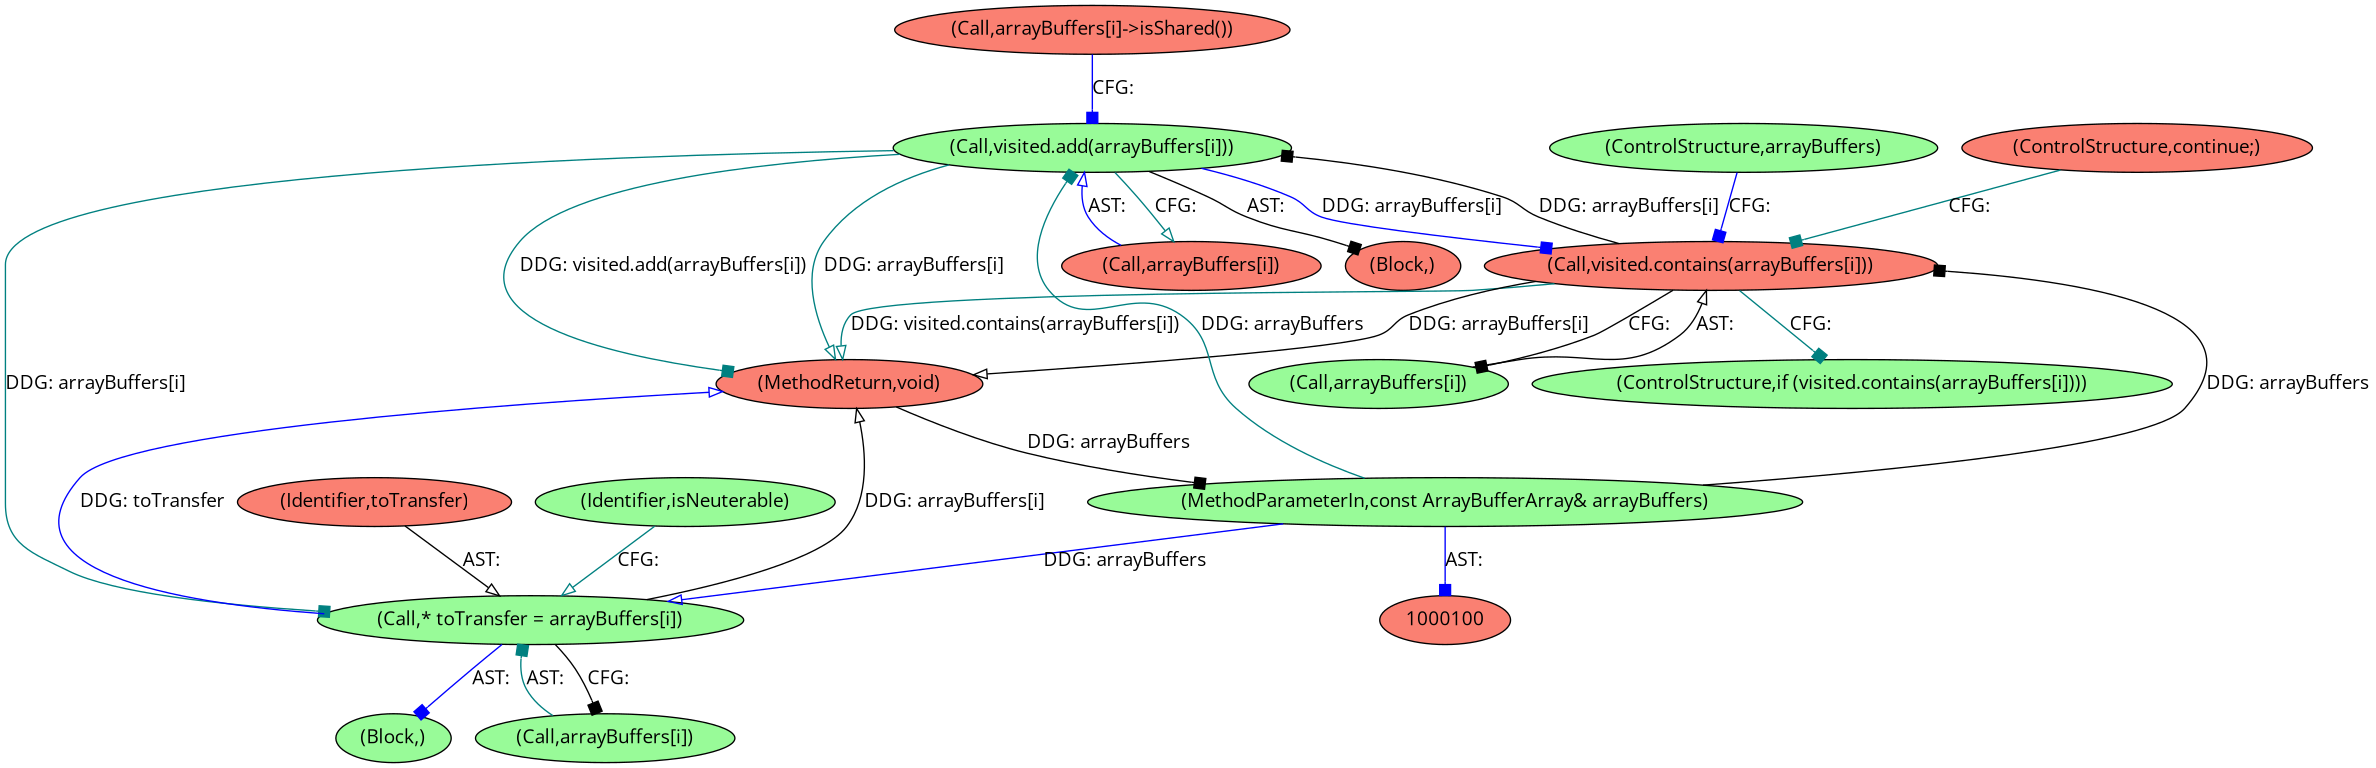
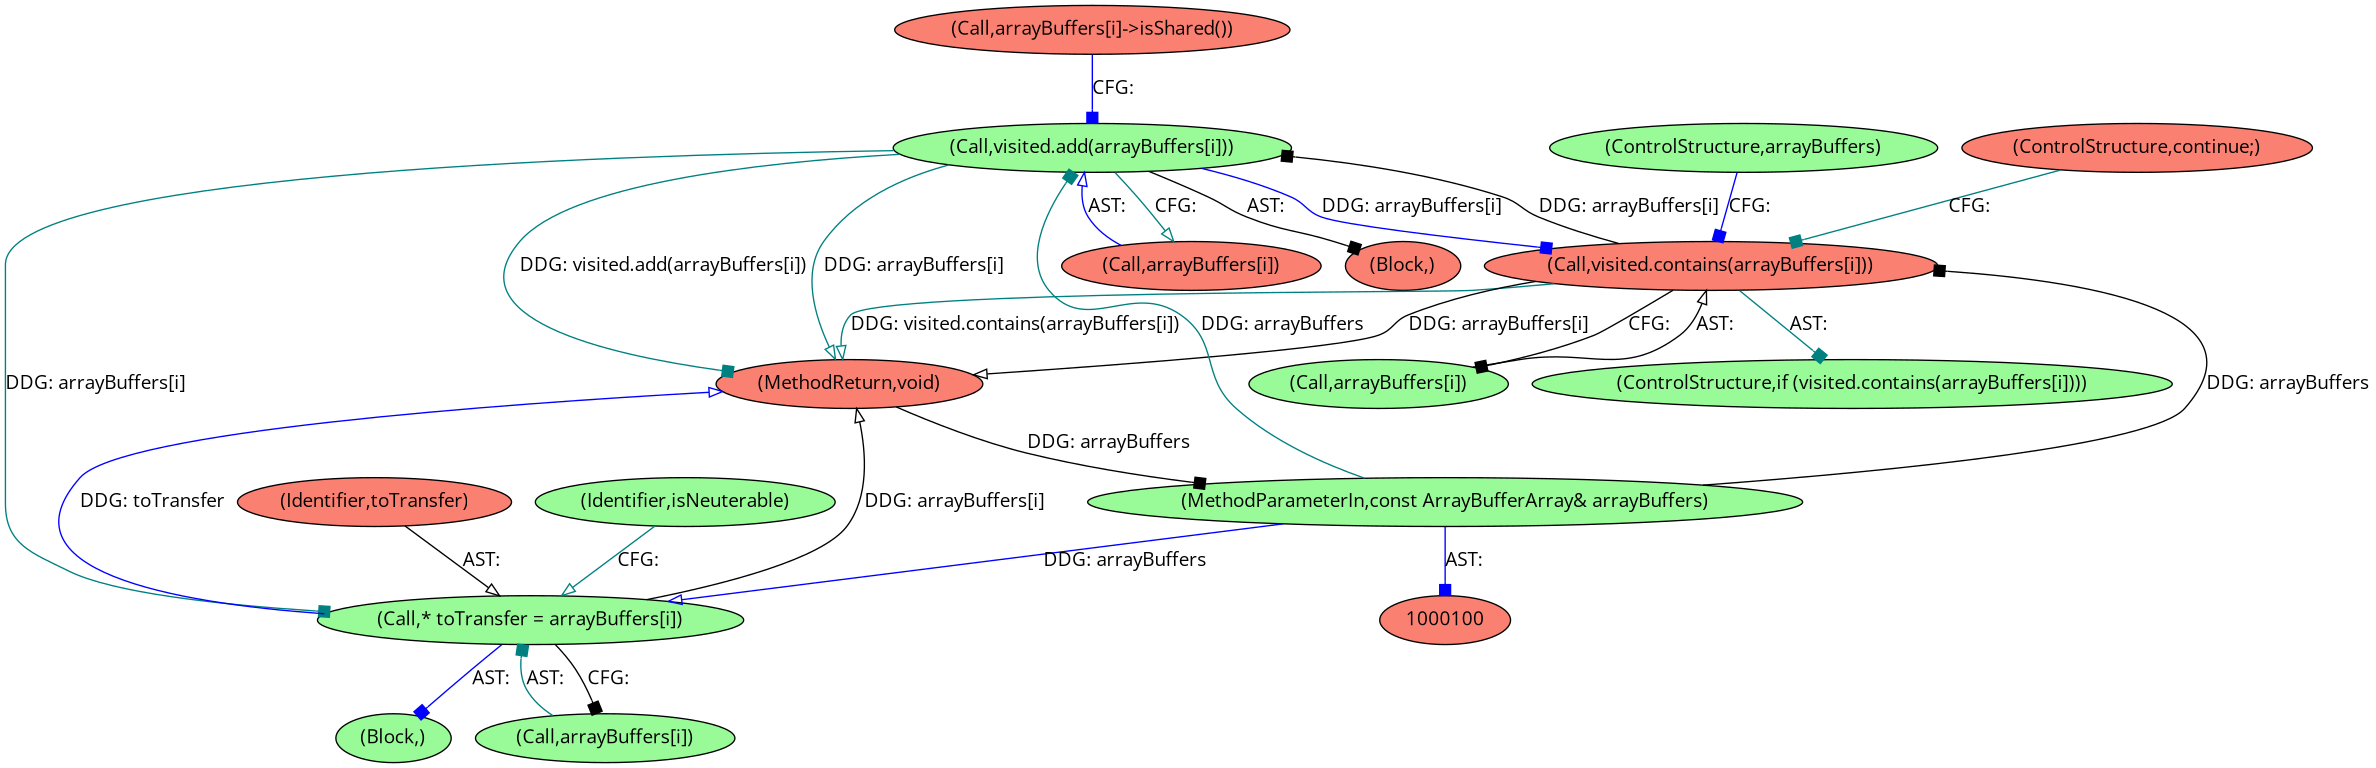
(1814, 325) -> (1812, 325)
